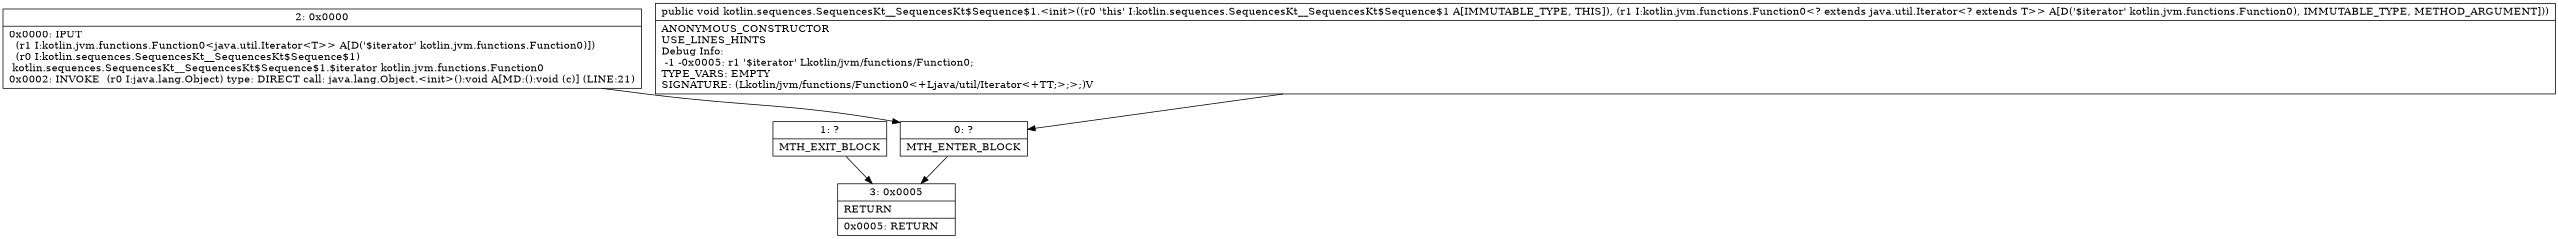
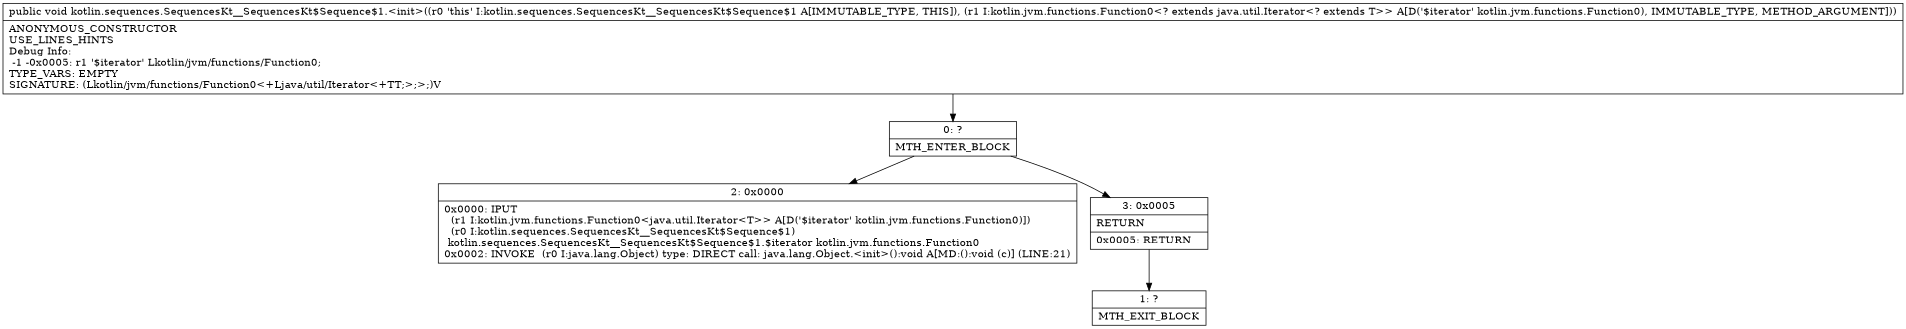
(747, 104) -> (885, 168)
(856, 167) -> (1149, 266)
